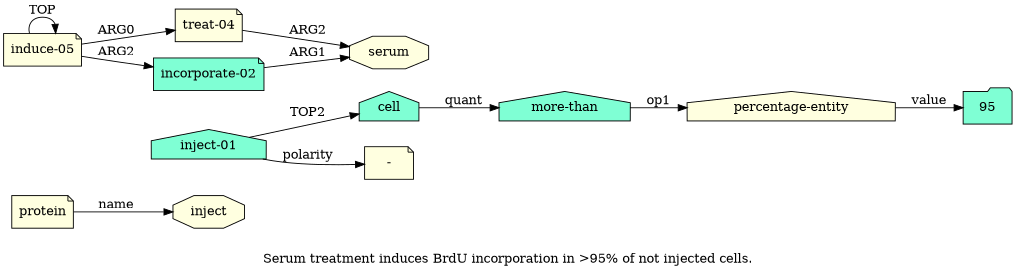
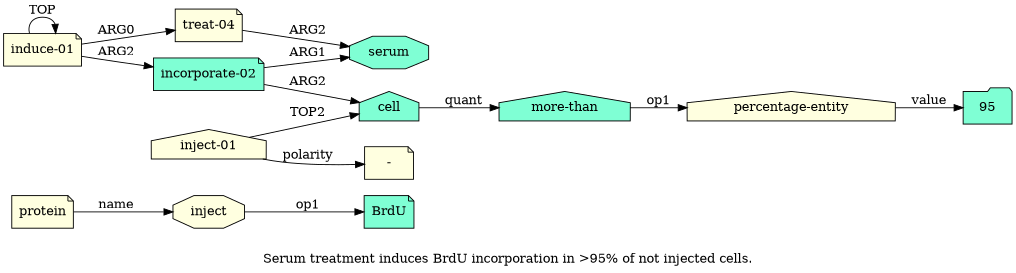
(43, 50) -> (43, 50)
(389, 53) -> (389, 53)
none -> (307, 93)
(209, 146) -> (209, 146)
none -> (389, 212)
